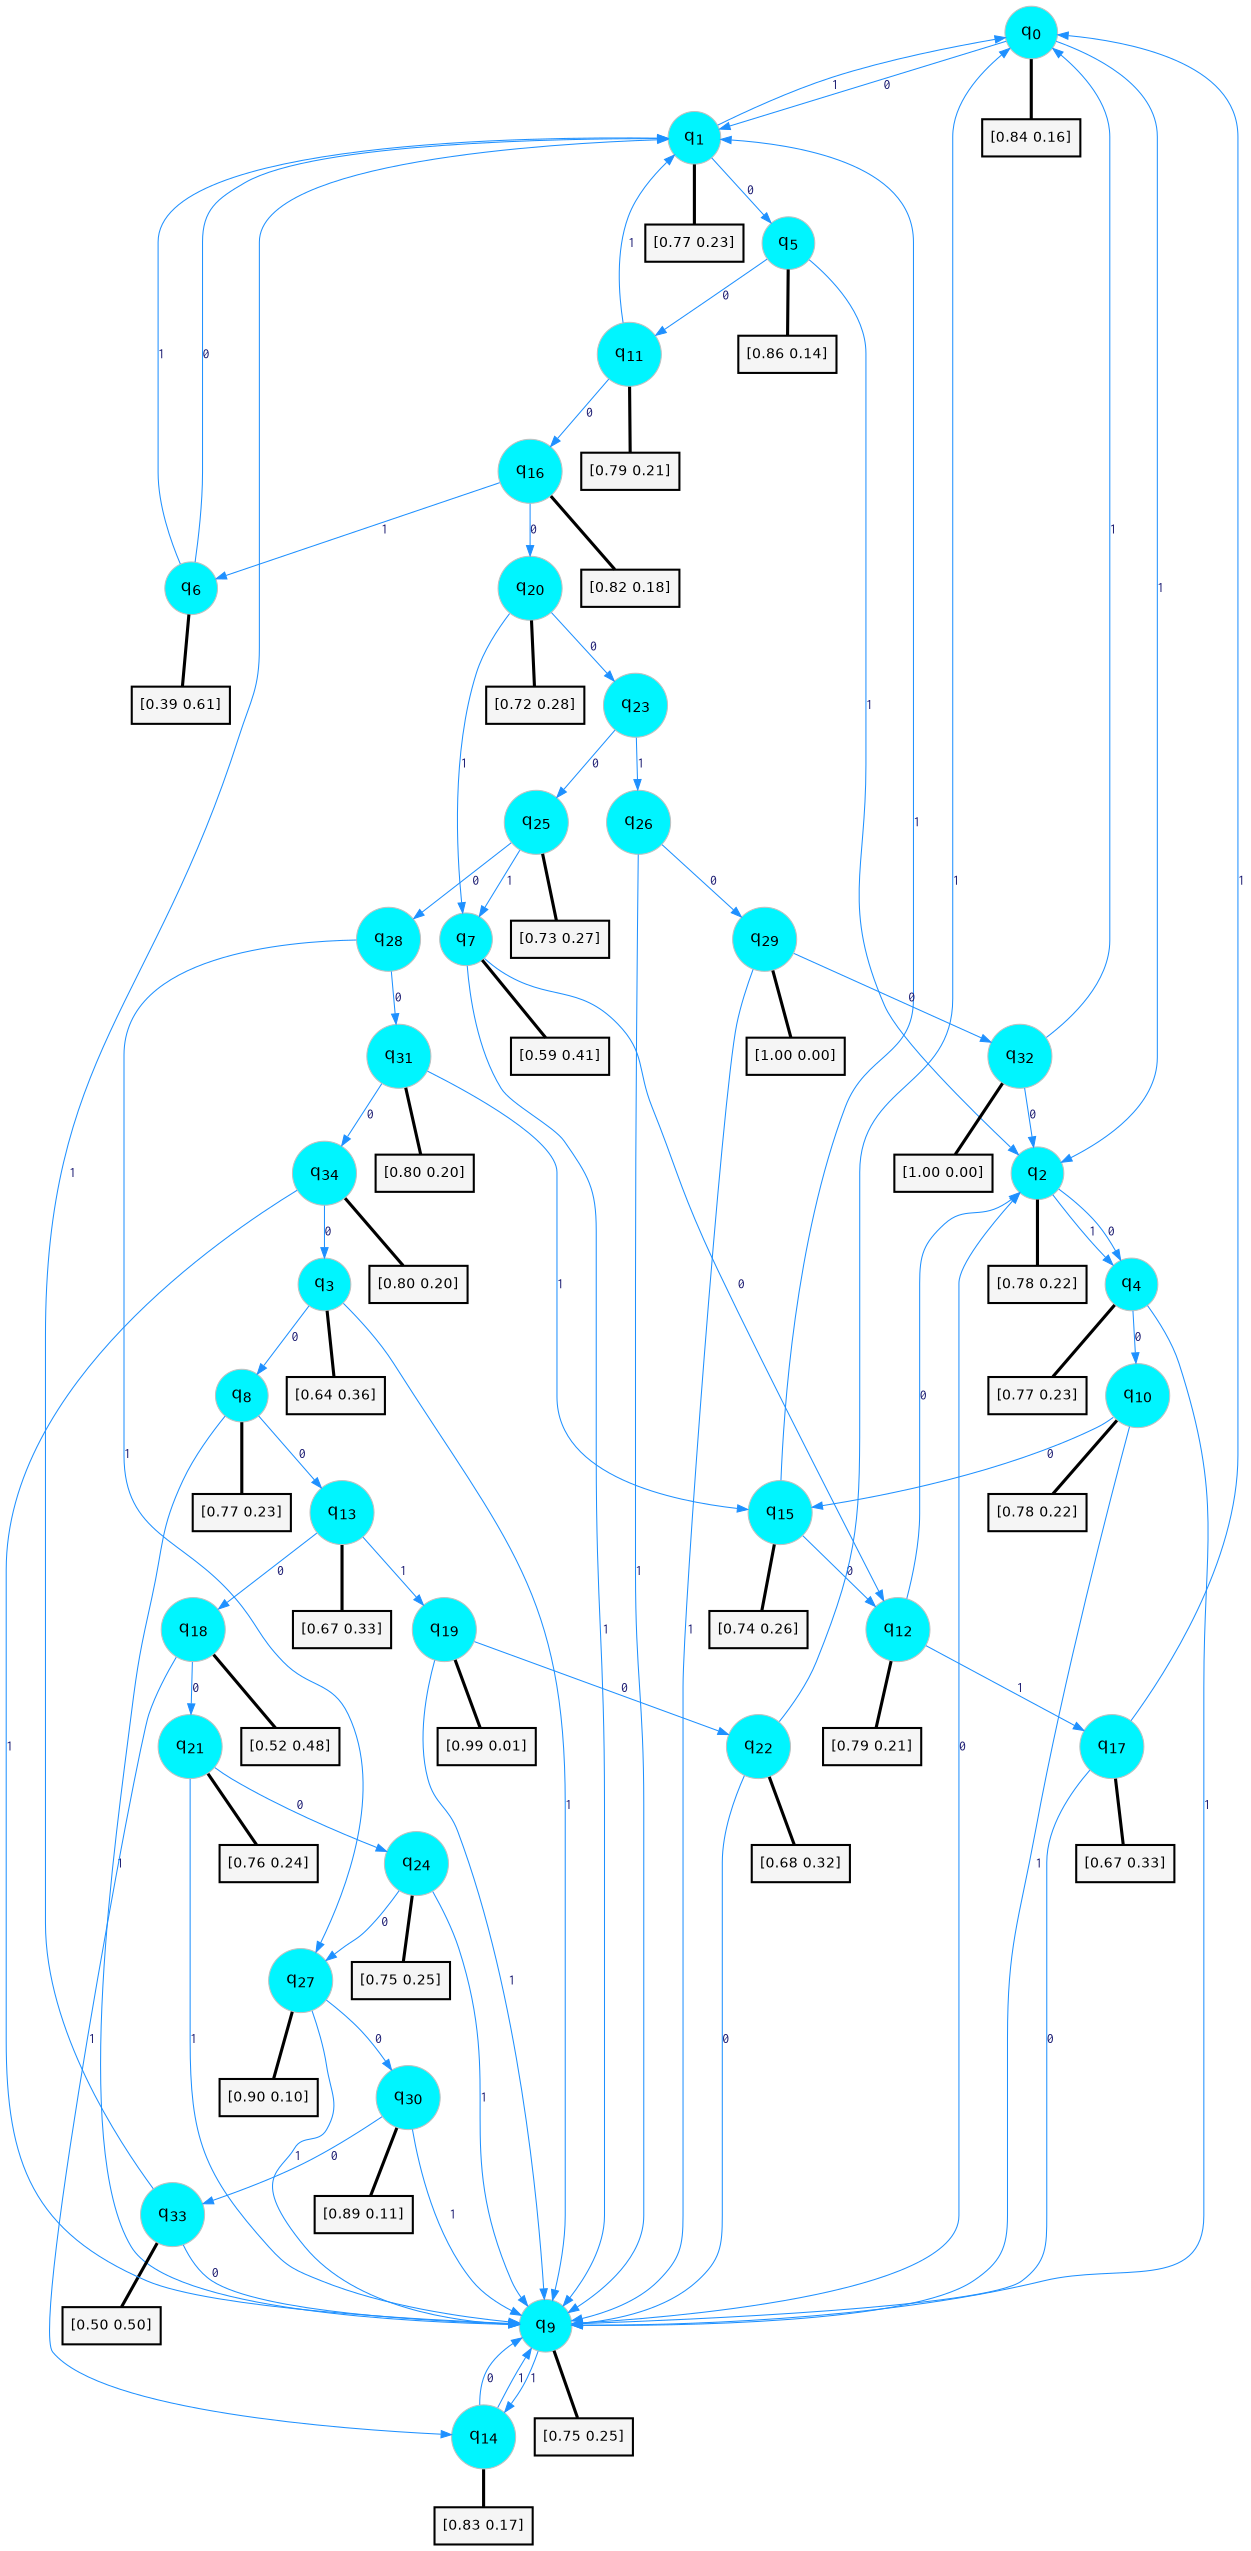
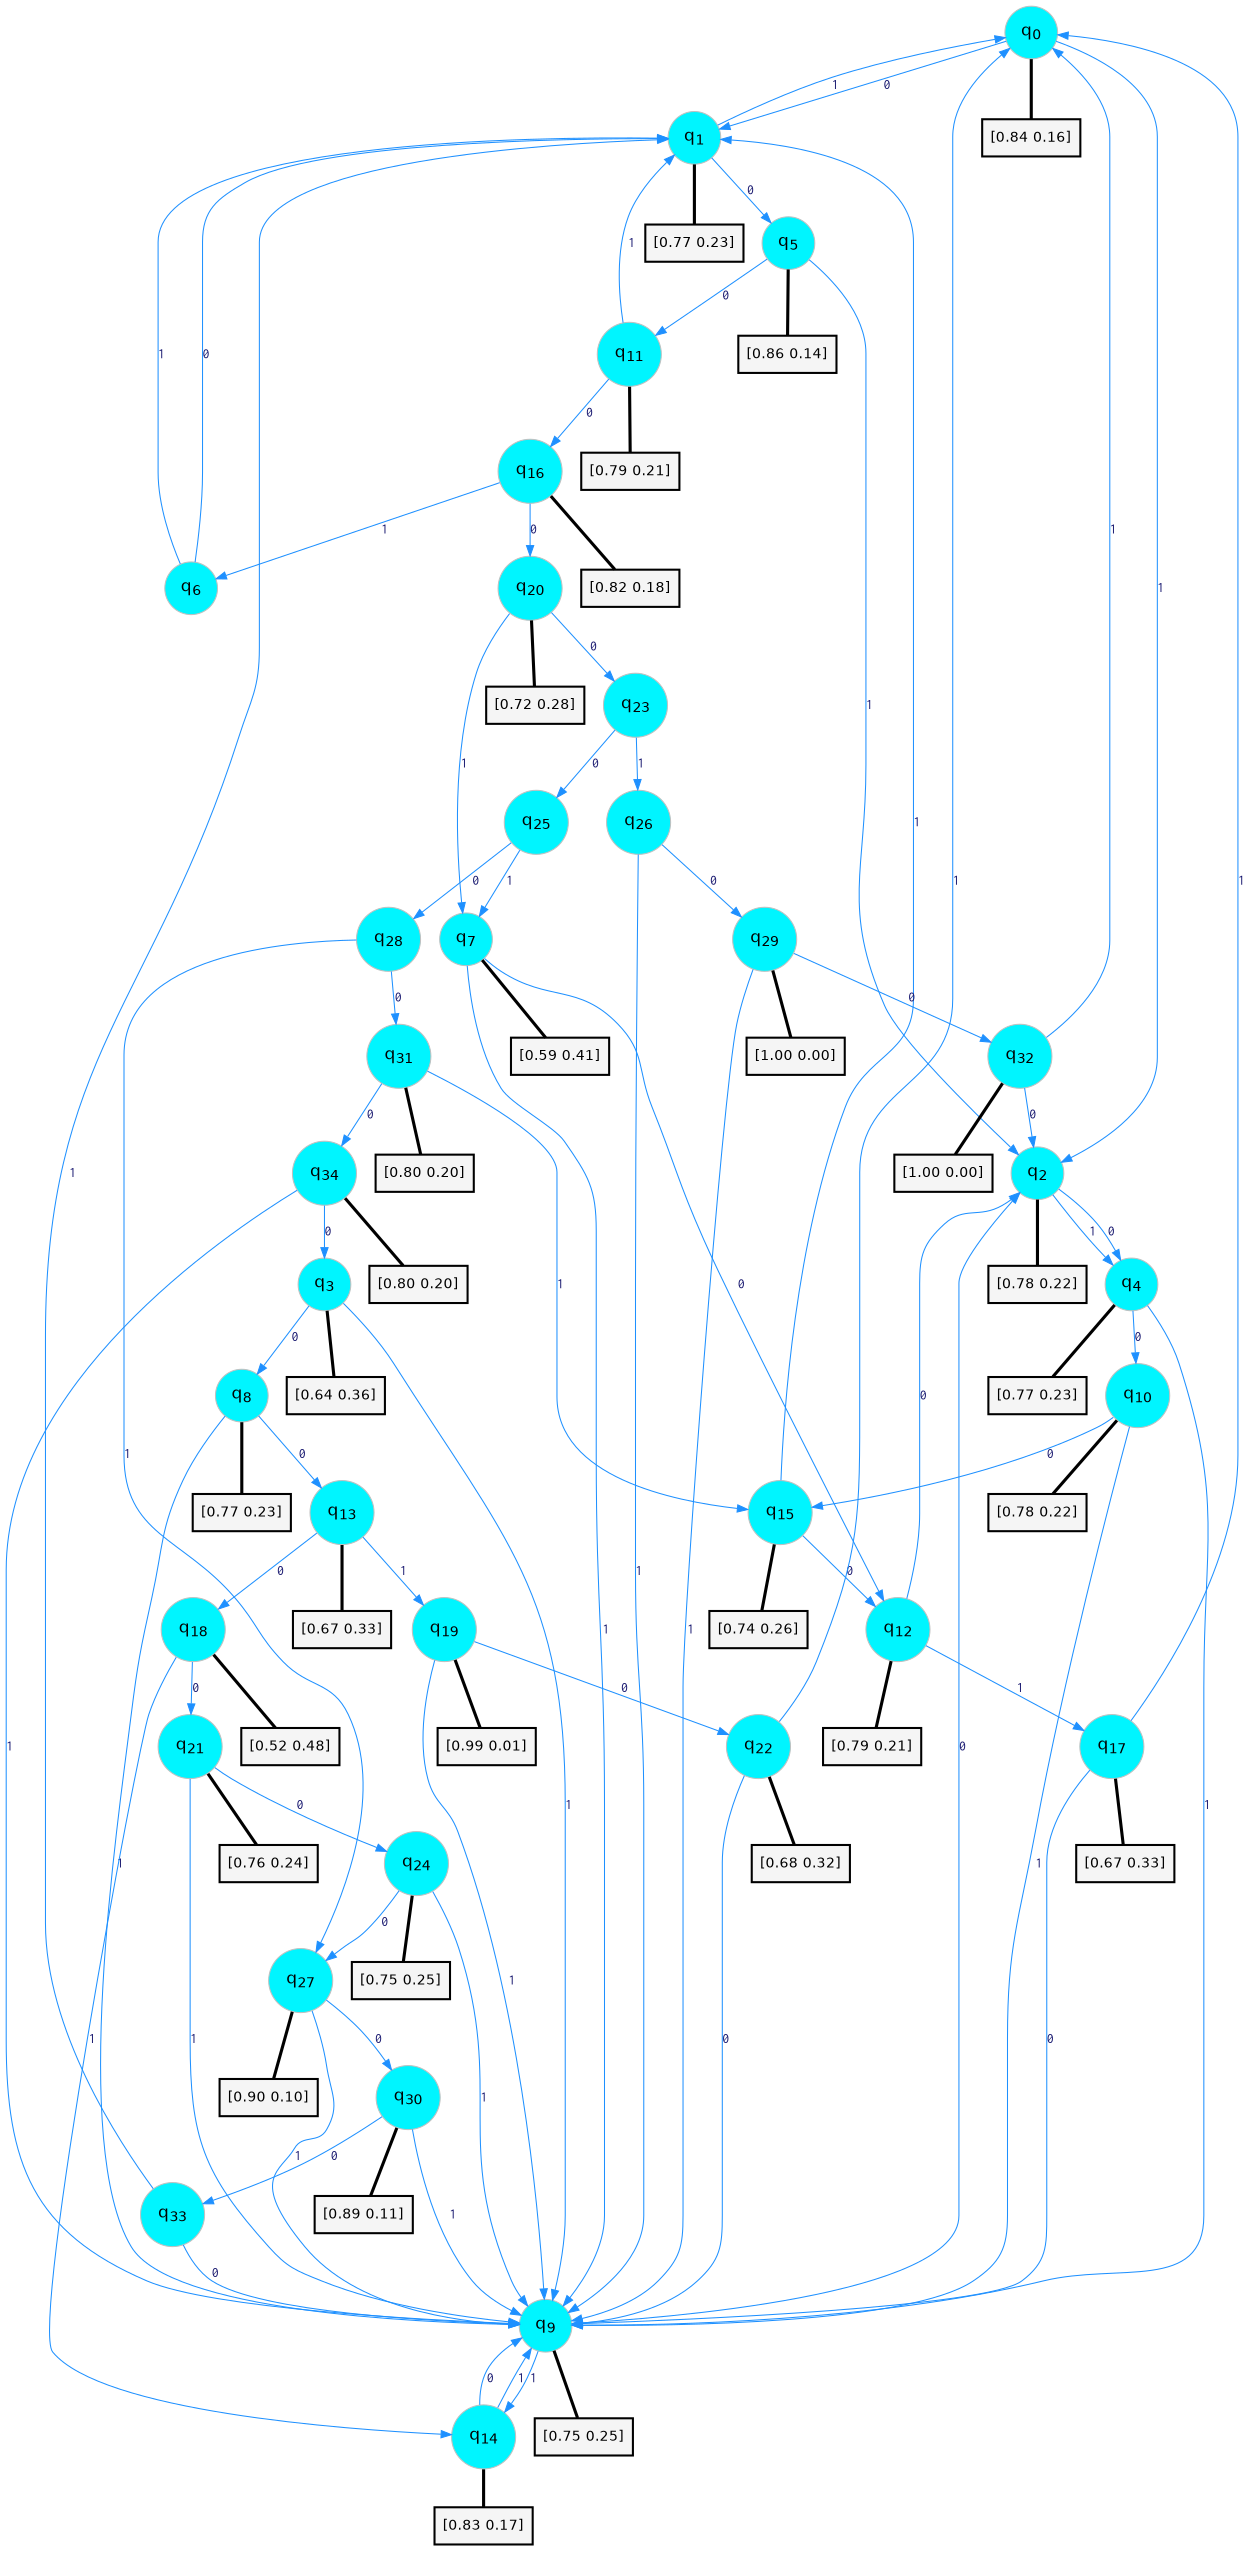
(181, 705) -> none
(560, 939) -> none
(112, 2326) -> none
